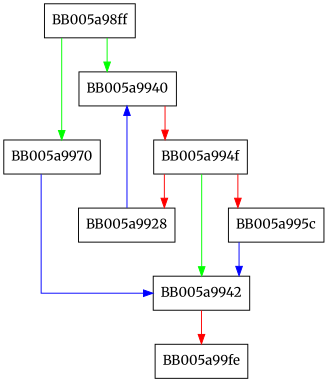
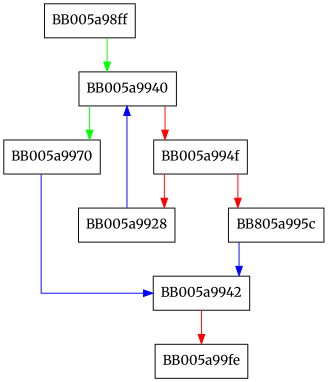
(62, 84) -> (90, 118)
(202, 220) -> none
(276, 225) -> (276, 225)
